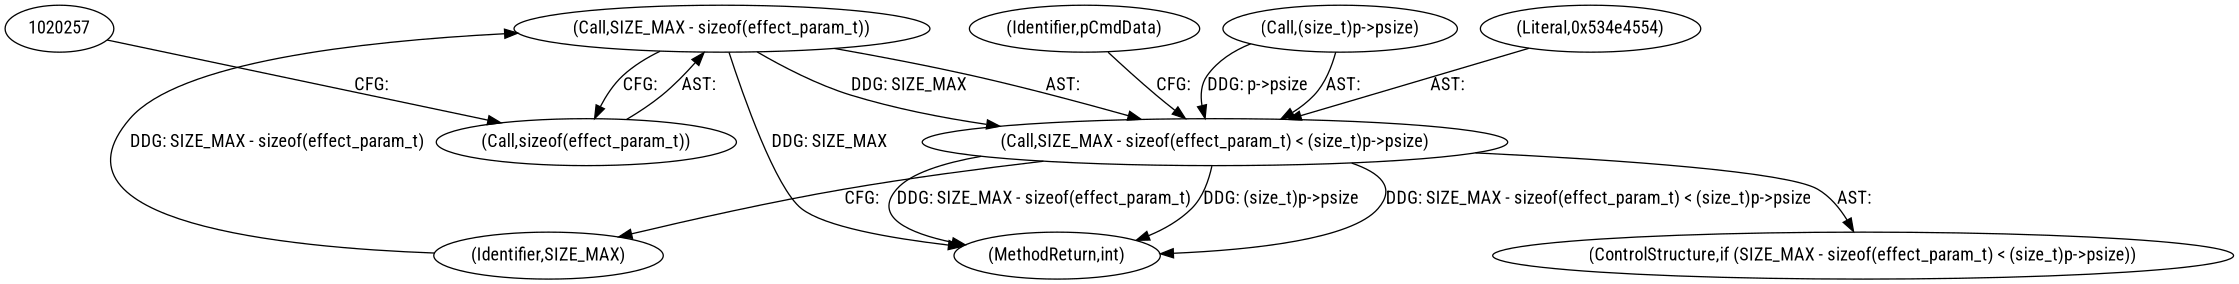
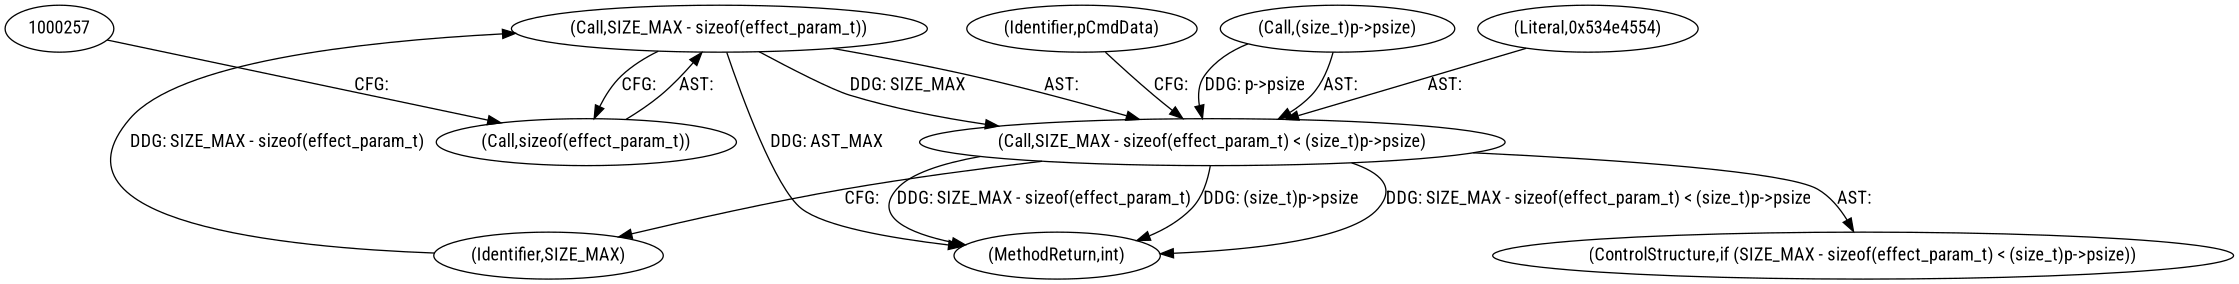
(59, 29) -> (59, 29)
(830, 142) -> (827, 142)
